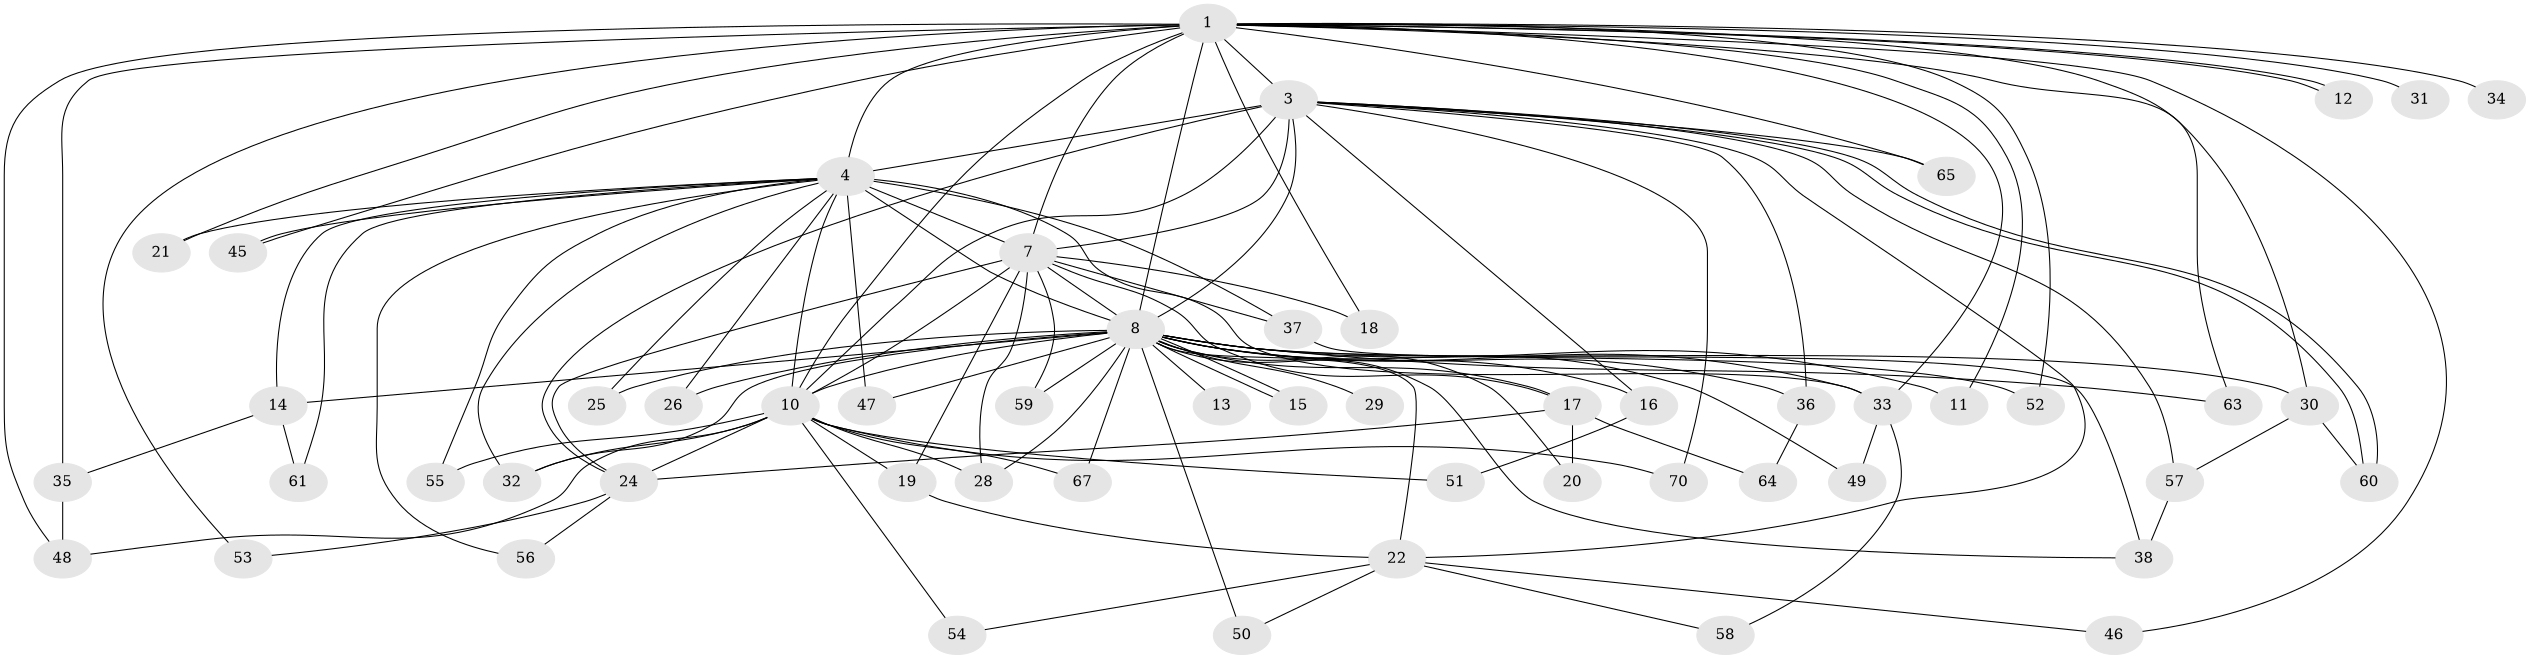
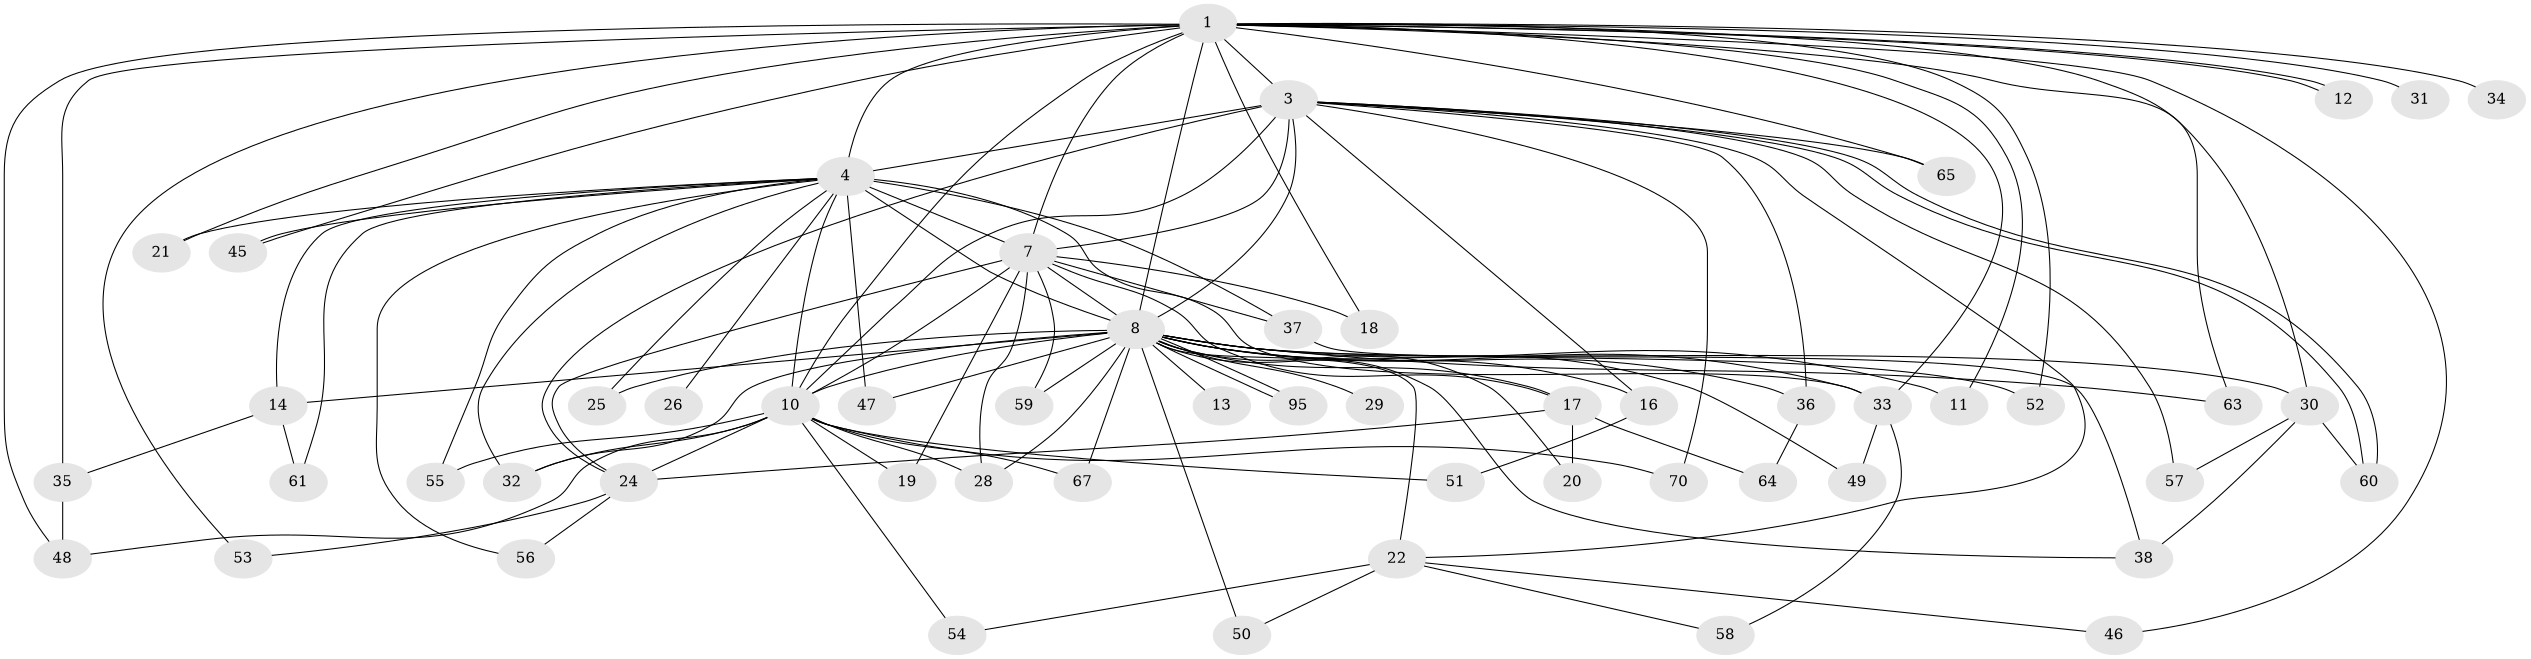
(900, 351) -> none
(1298, 406) -> (1298, 406)
(2159, 521) -> (2231, 486)
(1147, 541) -> none
